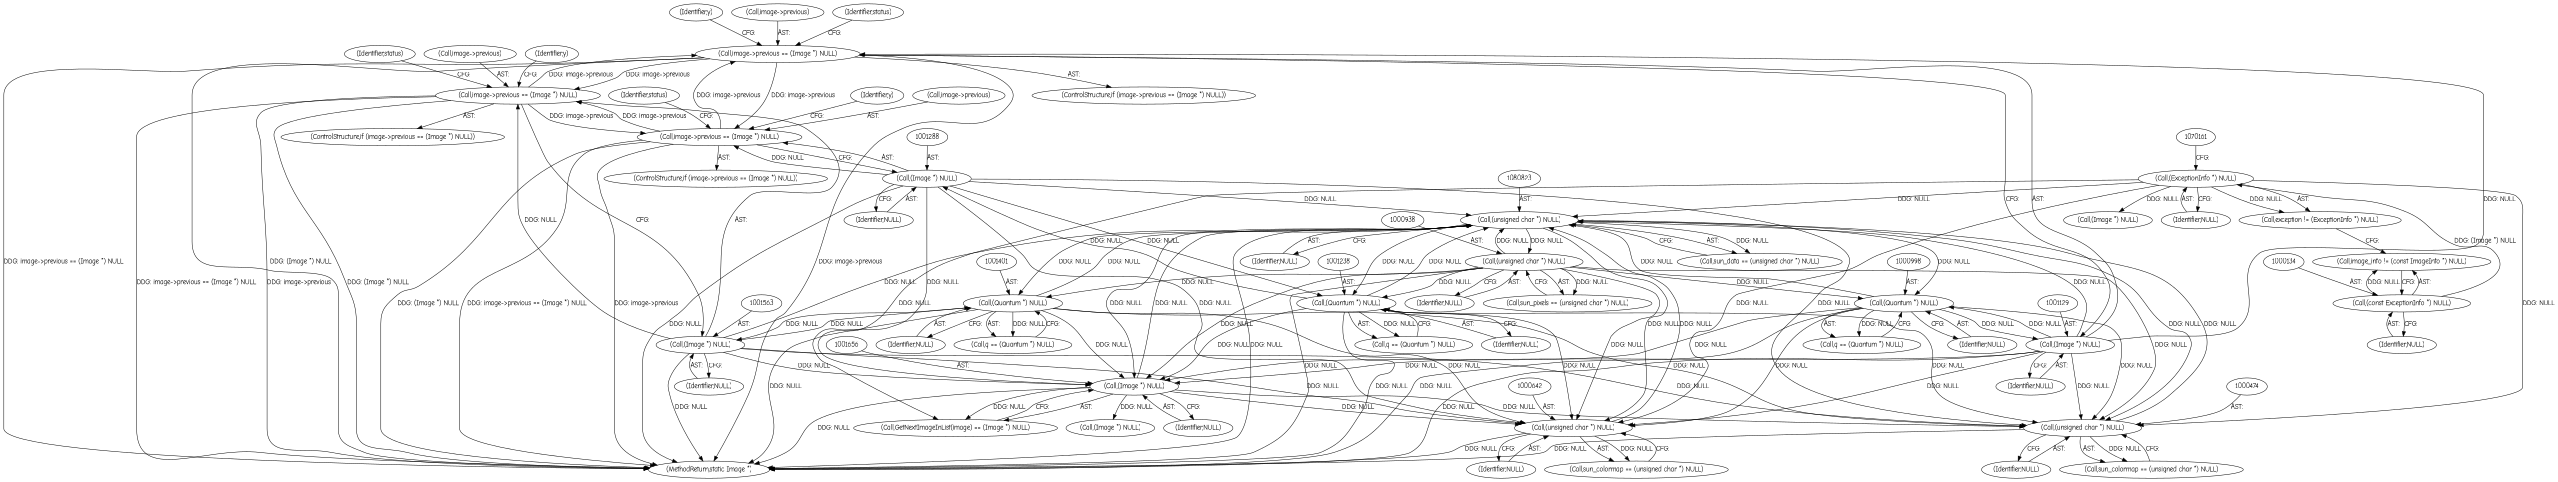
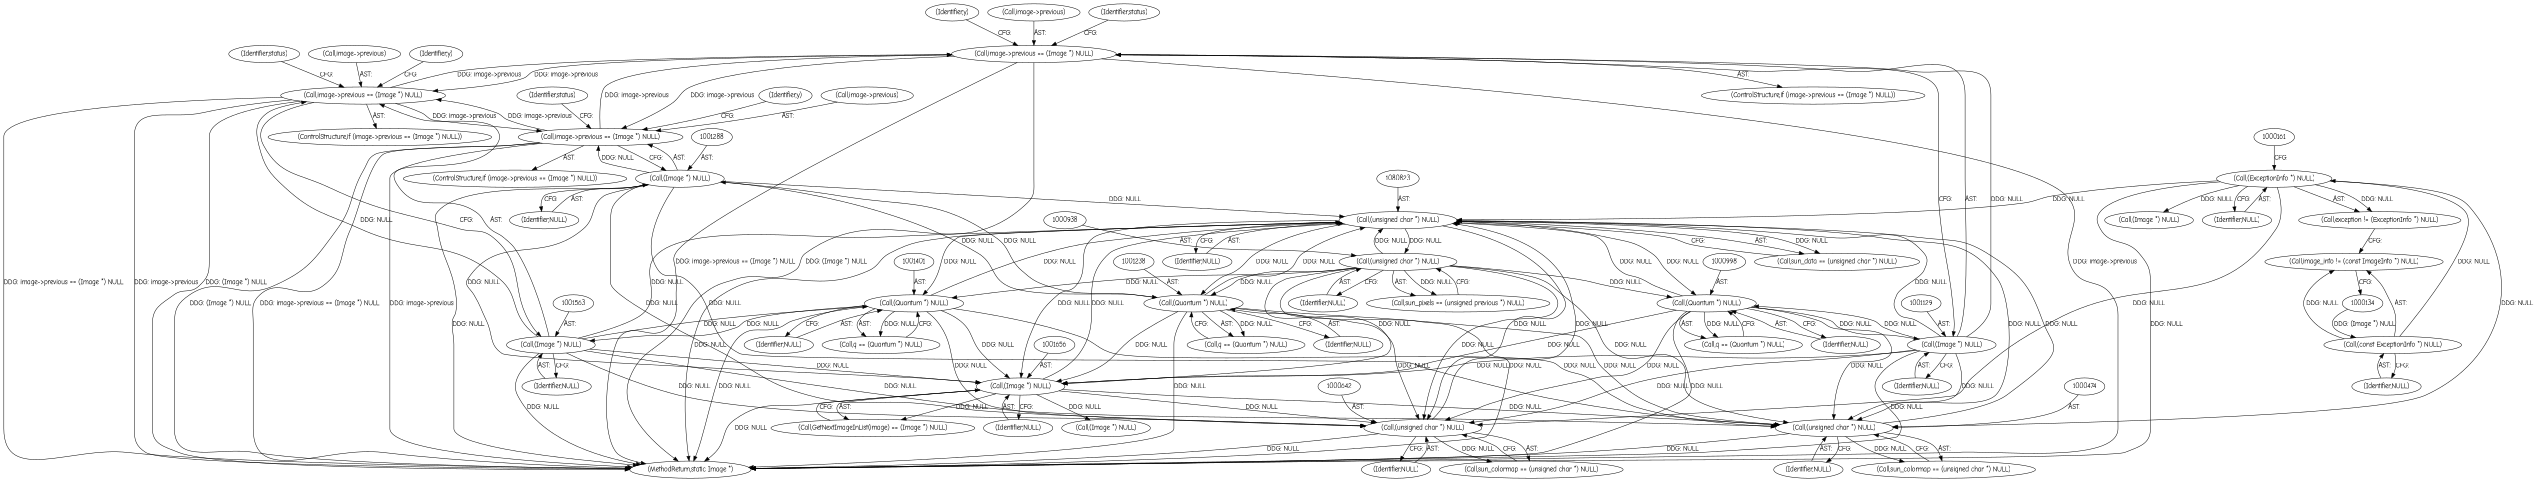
(2196, 137) -> (2274, 137)
(1345, 191) -> (1644, 460)
(2485, 241) -> (2474, 262)
(2402, 280) -> (2358, 280)
(2357, 283) -> (2365, 324)
(1568, 303) -> (1458, 303)
